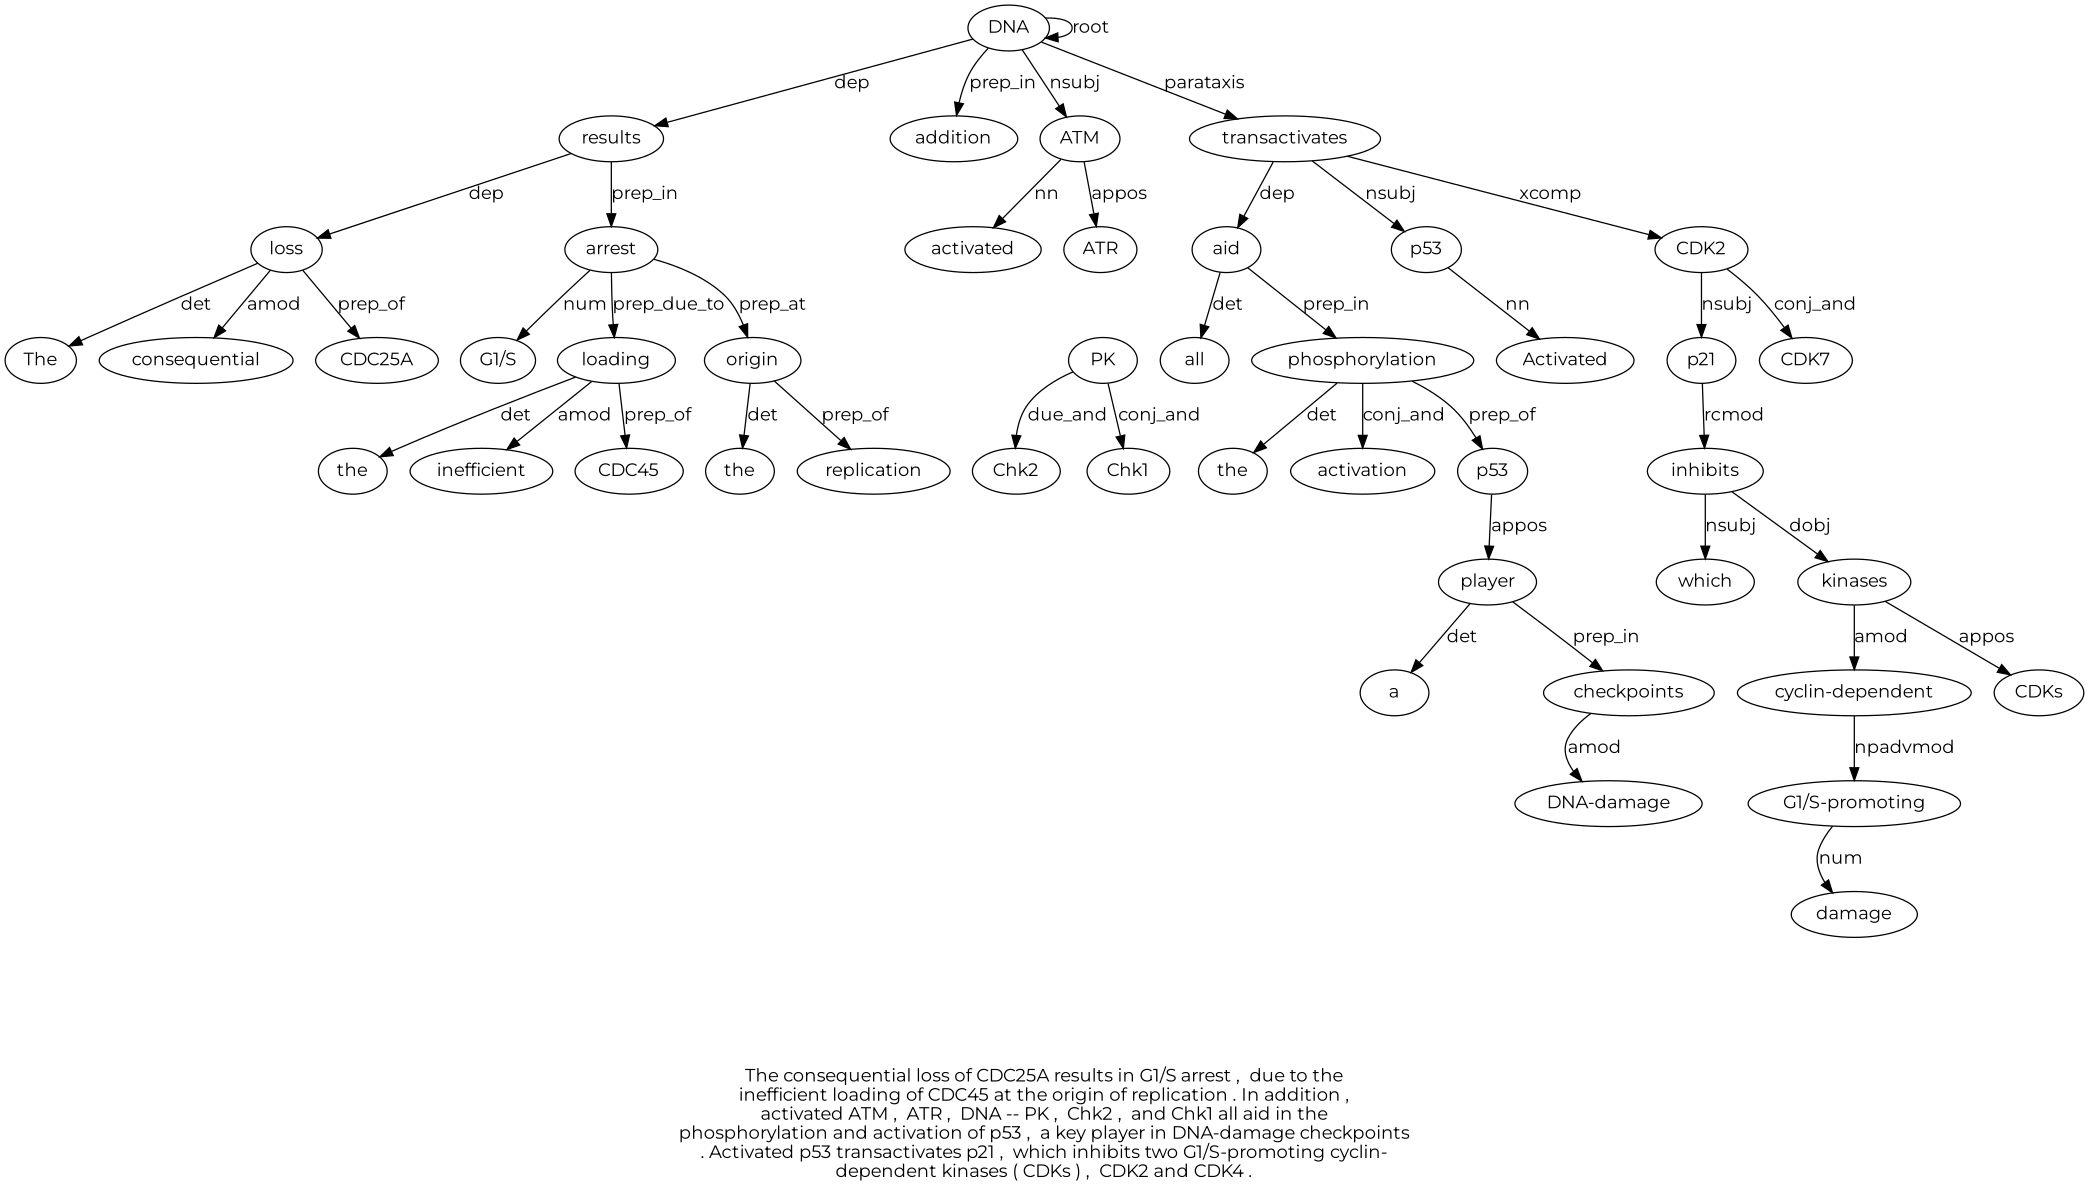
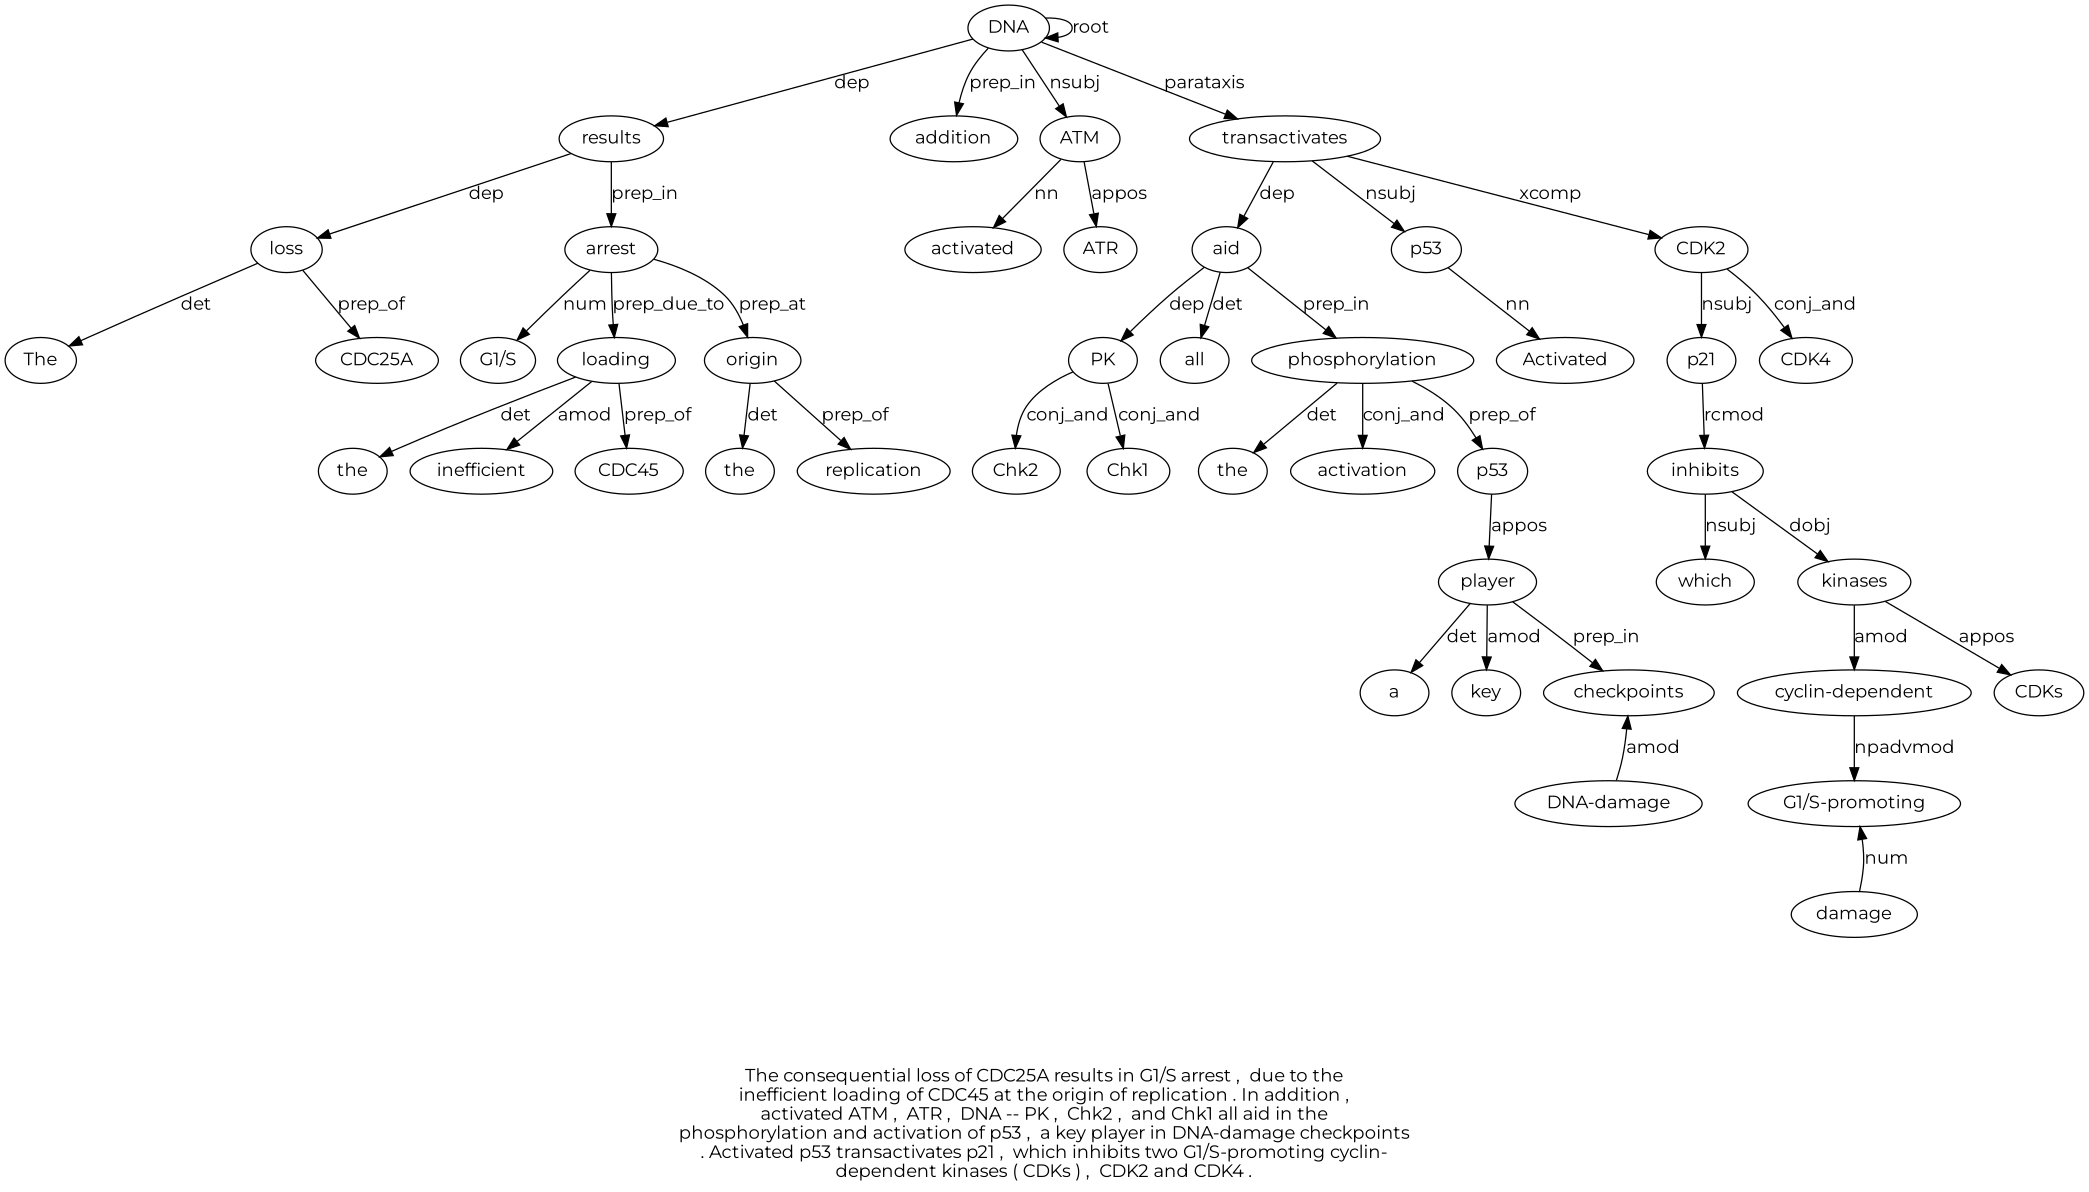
none -> (1166, 298)
(196, 360) -> none
(1806, 360) -> (1806, 360)
(1068, 416) -> (1068, 416)
none -> (1486, 693)
(1568, 739) -> (1623, 755)
(1818, 853) -> (1864, 866)
